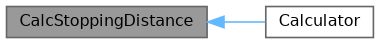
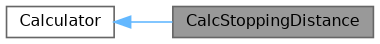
(245, 22) -> (152, 22)
